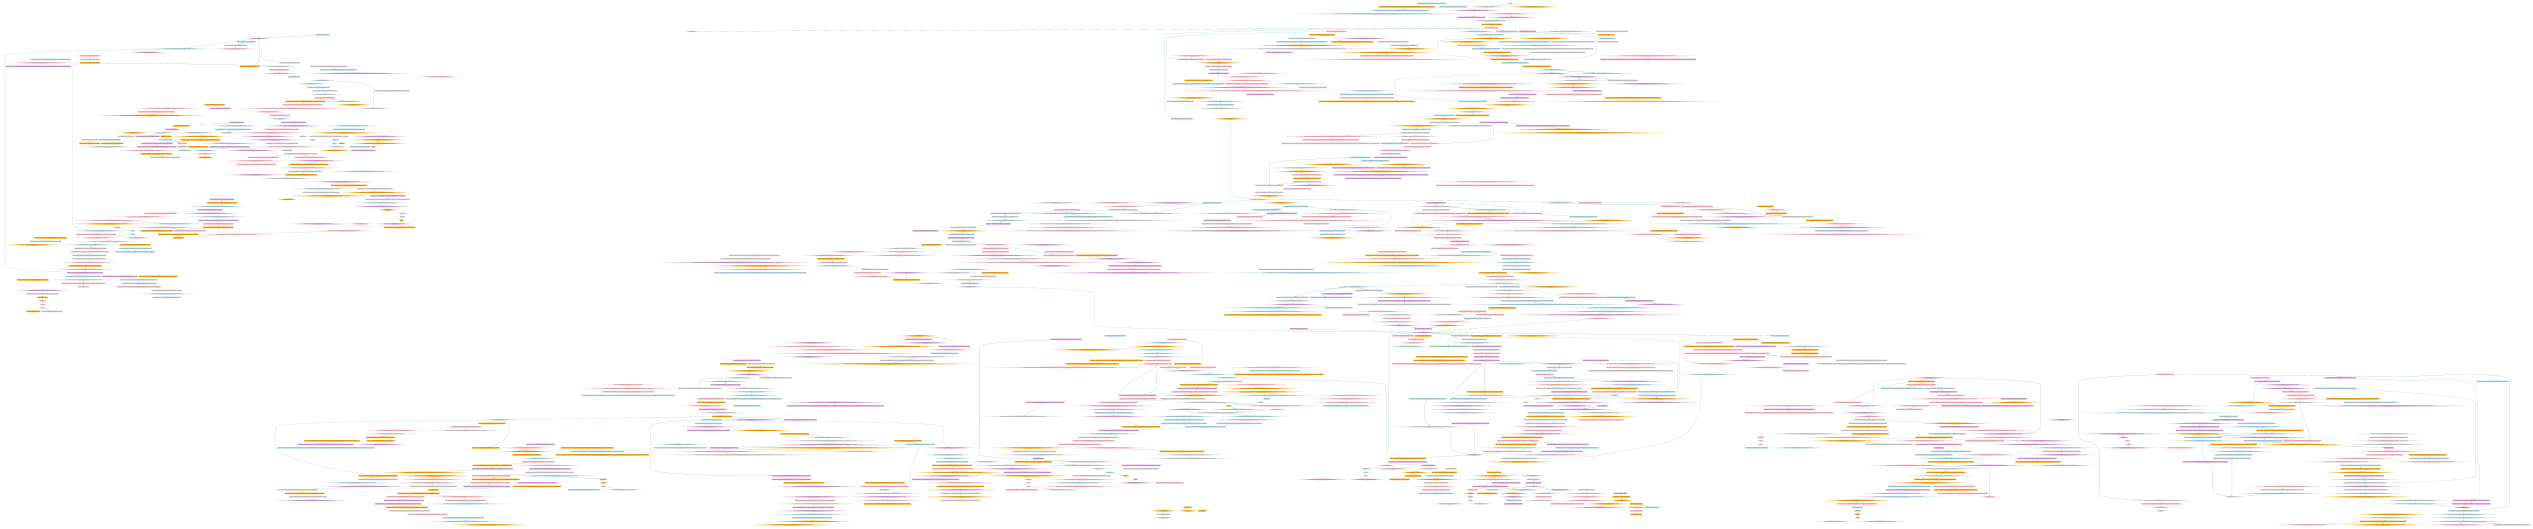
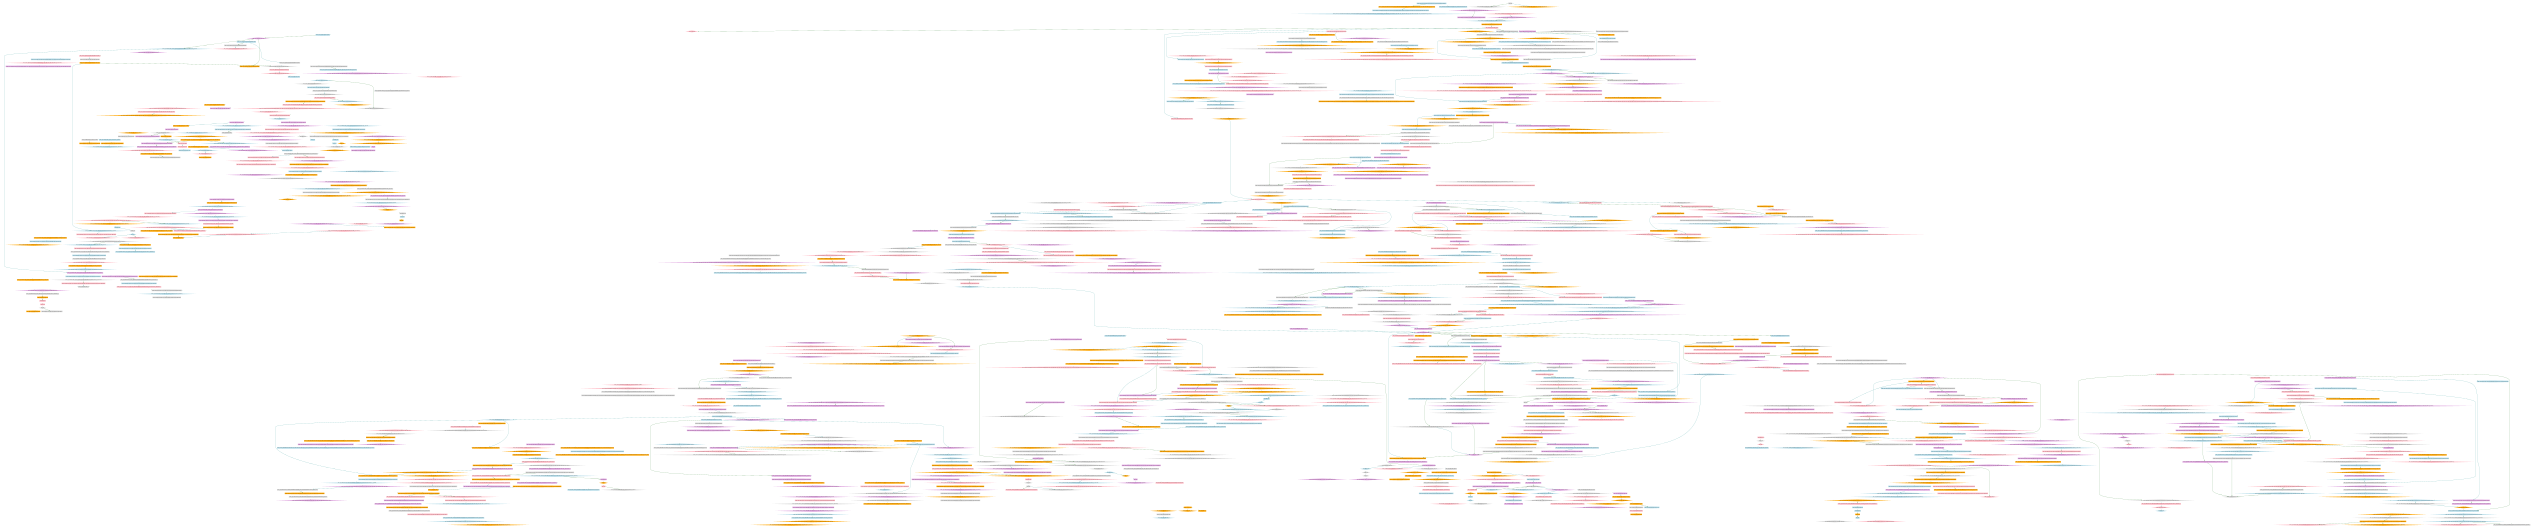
(1476, 31) -> (1476, 31)
(722, 416) -> (722, 416)
